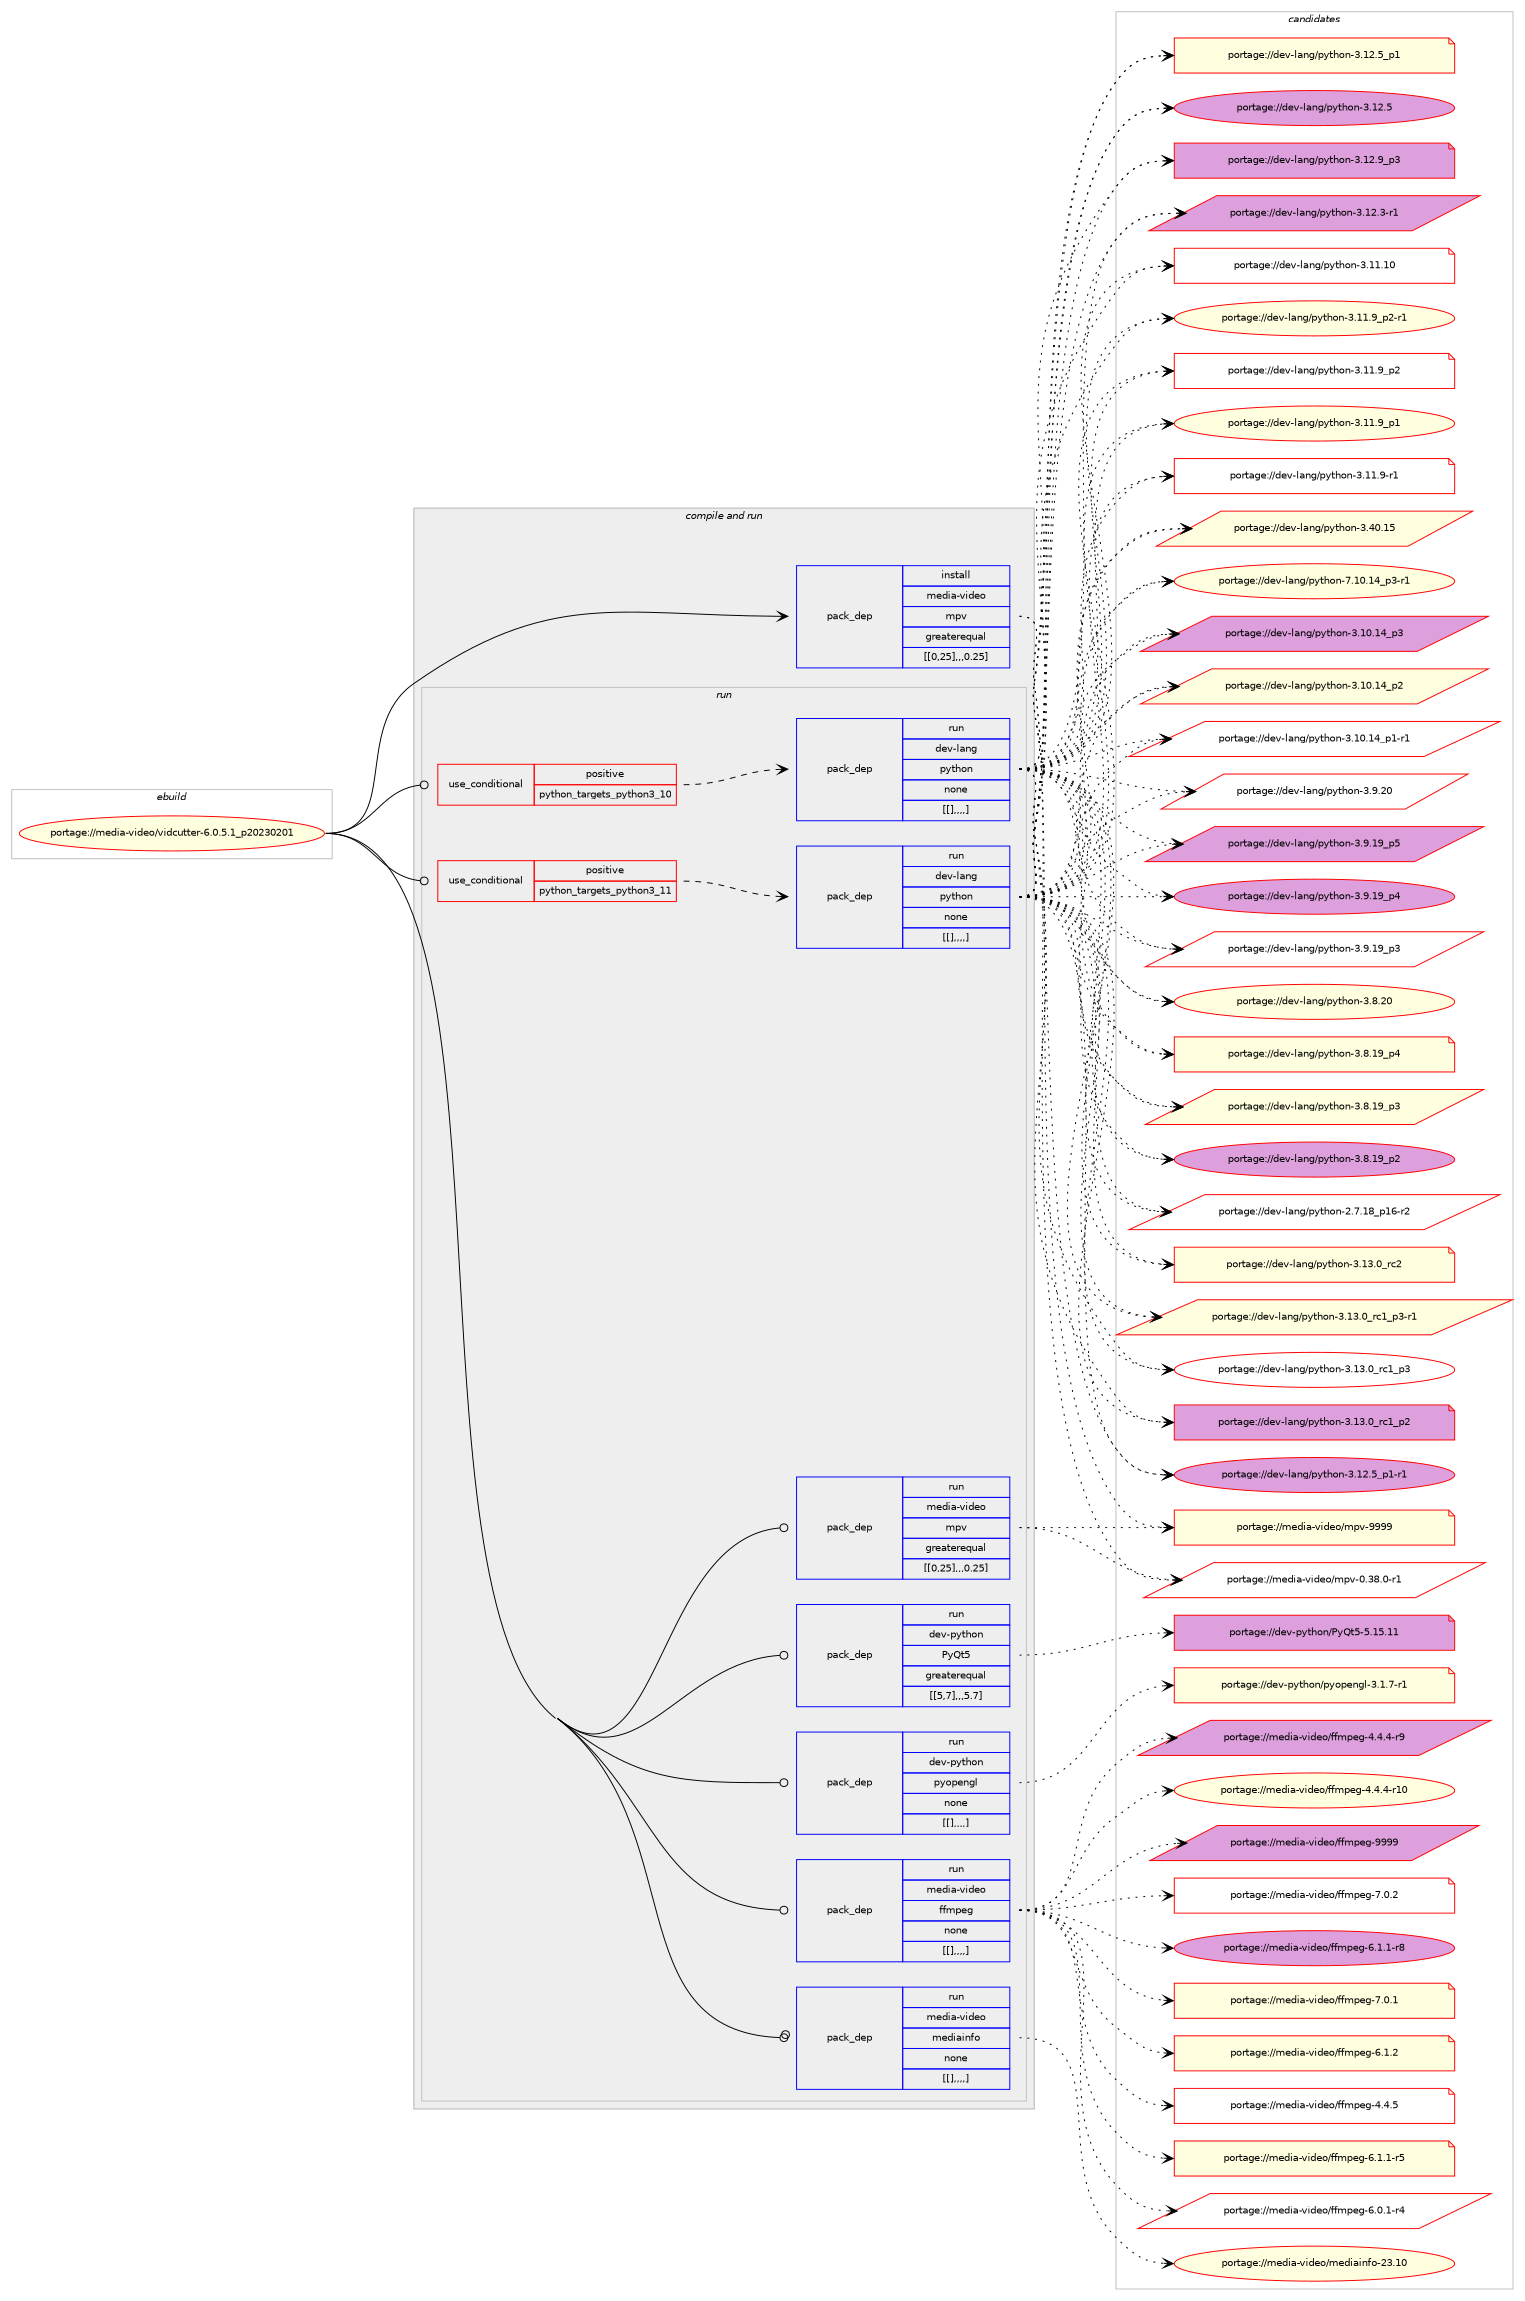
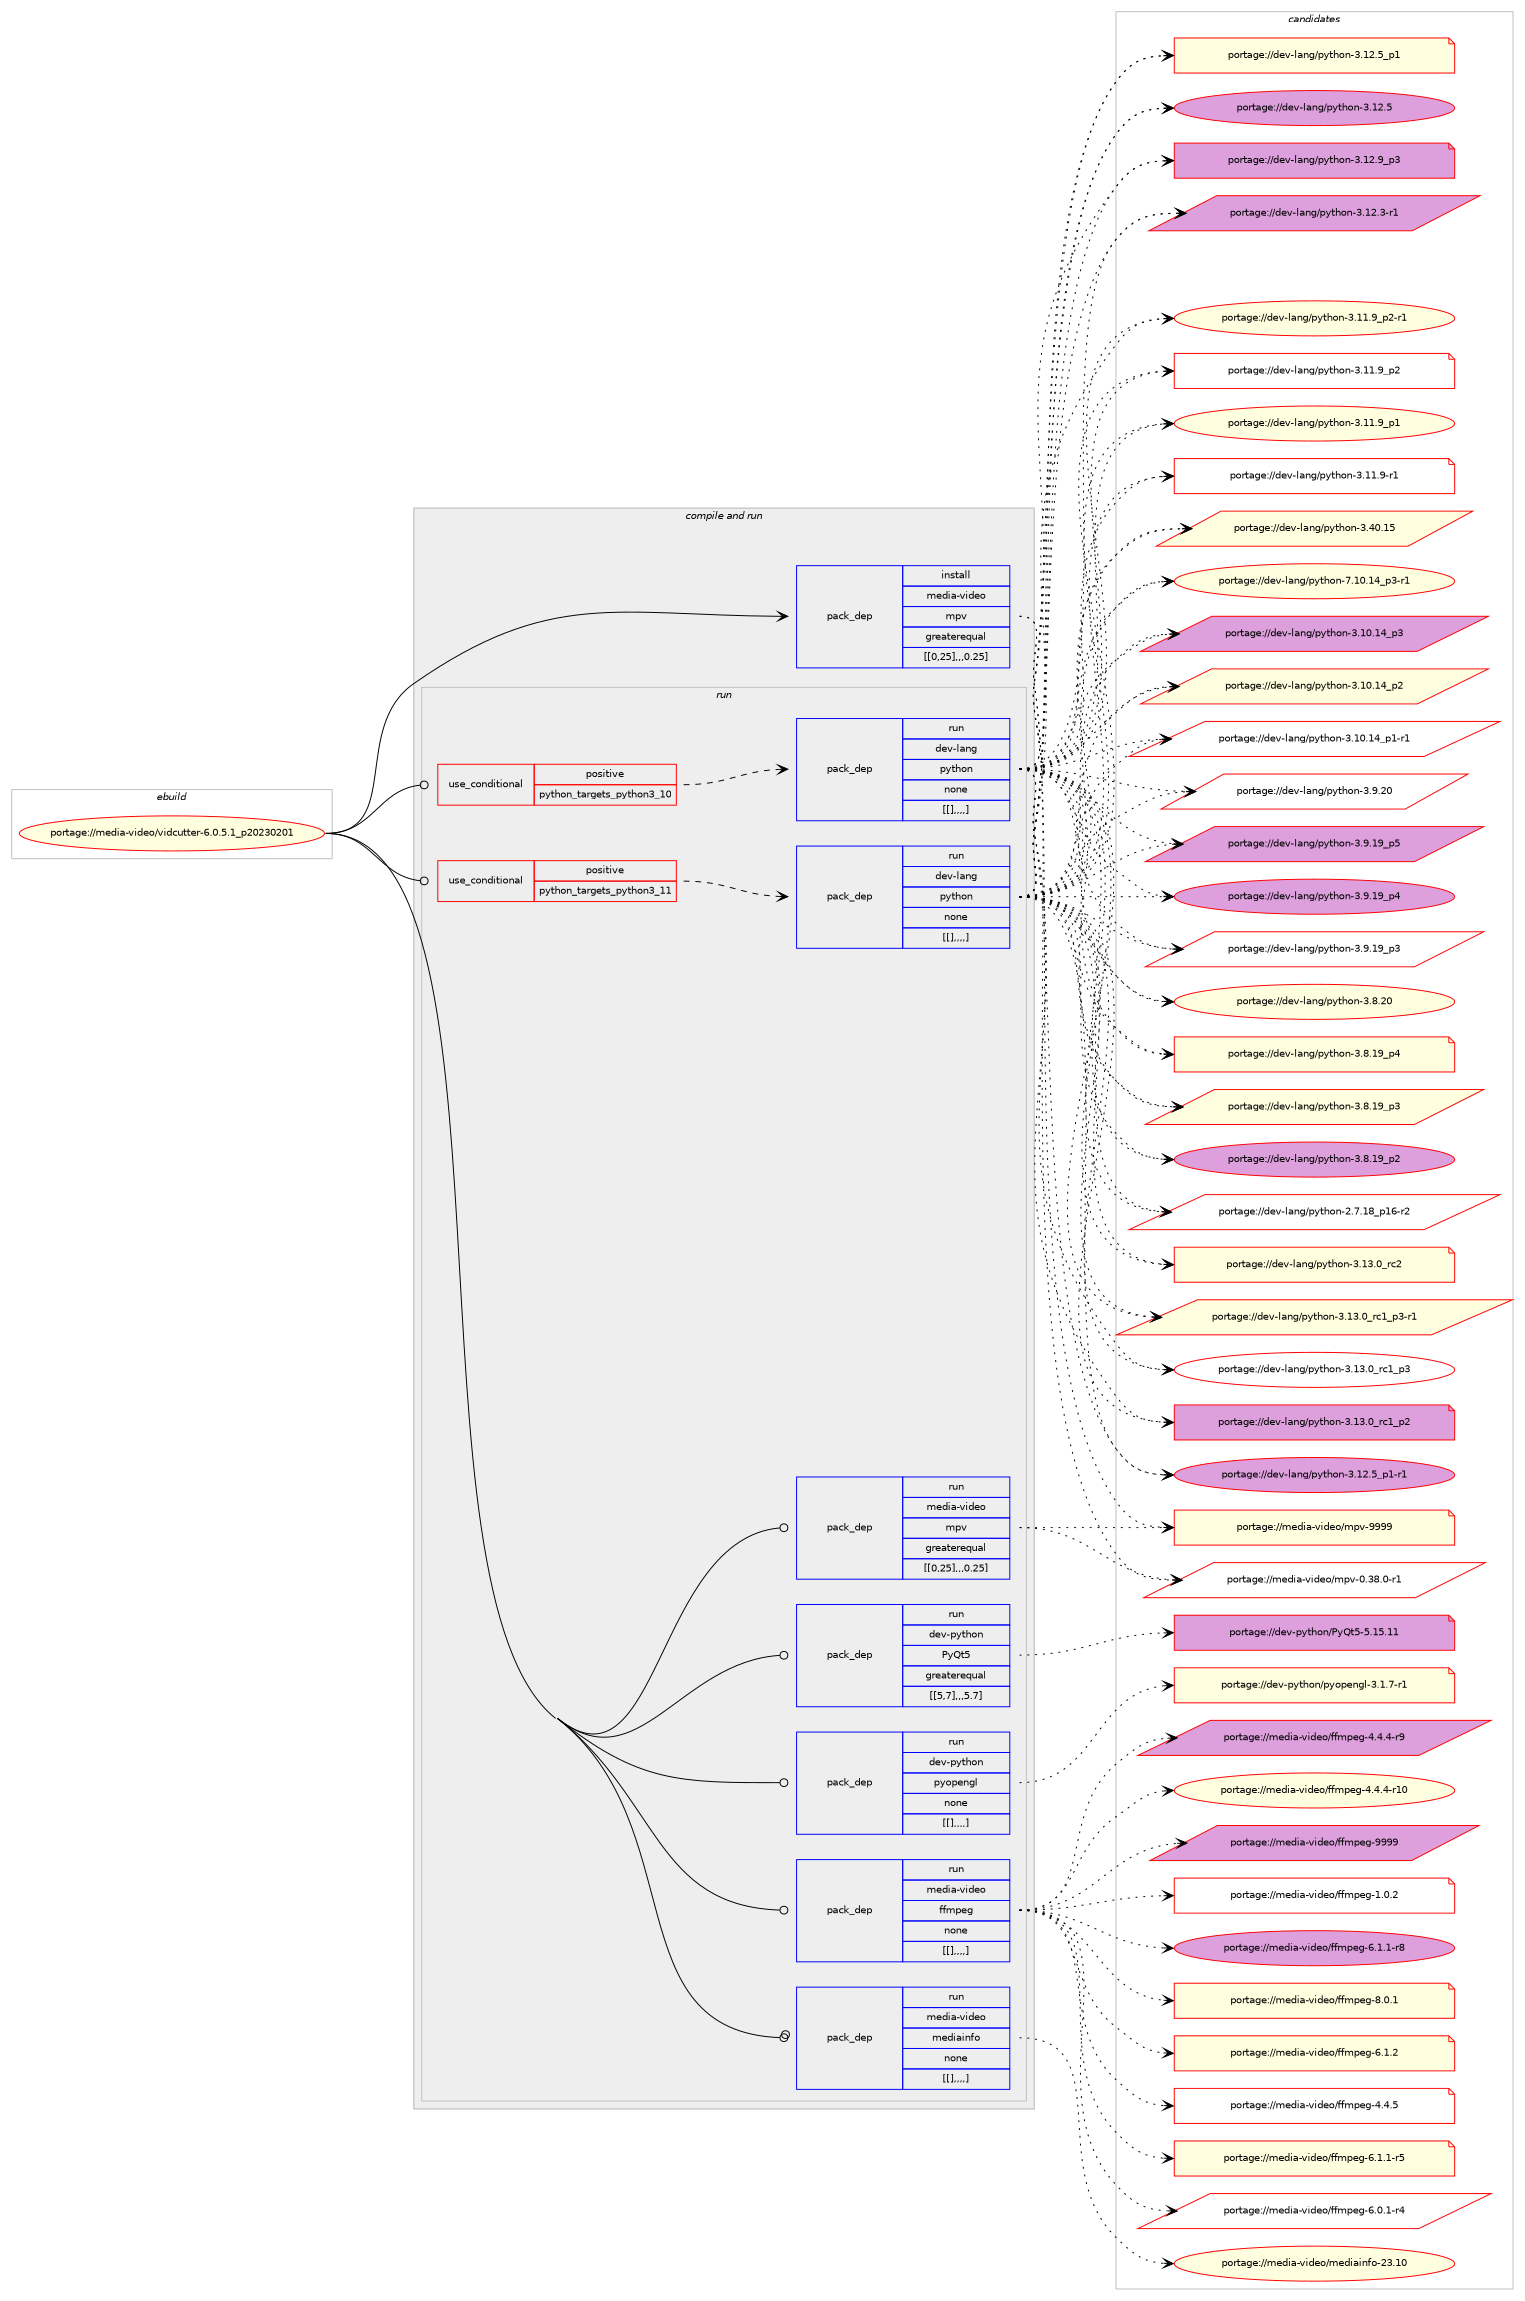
(1314, 266) -> none
(1314, 1896) -> (1314, 1896)
(1314, 2001) -> (1314, 2001)
